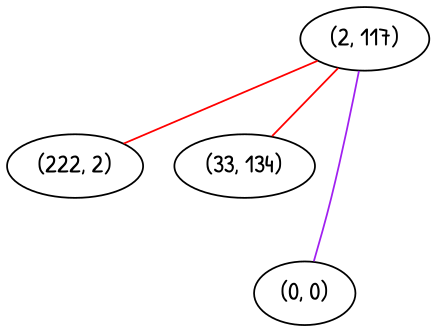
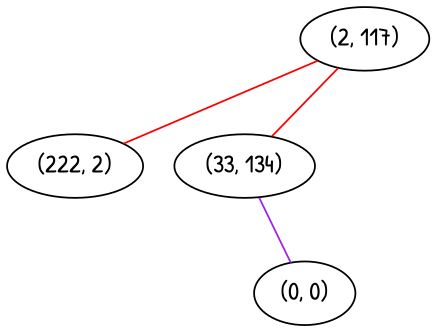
(339, 167) -> (275, 230)
